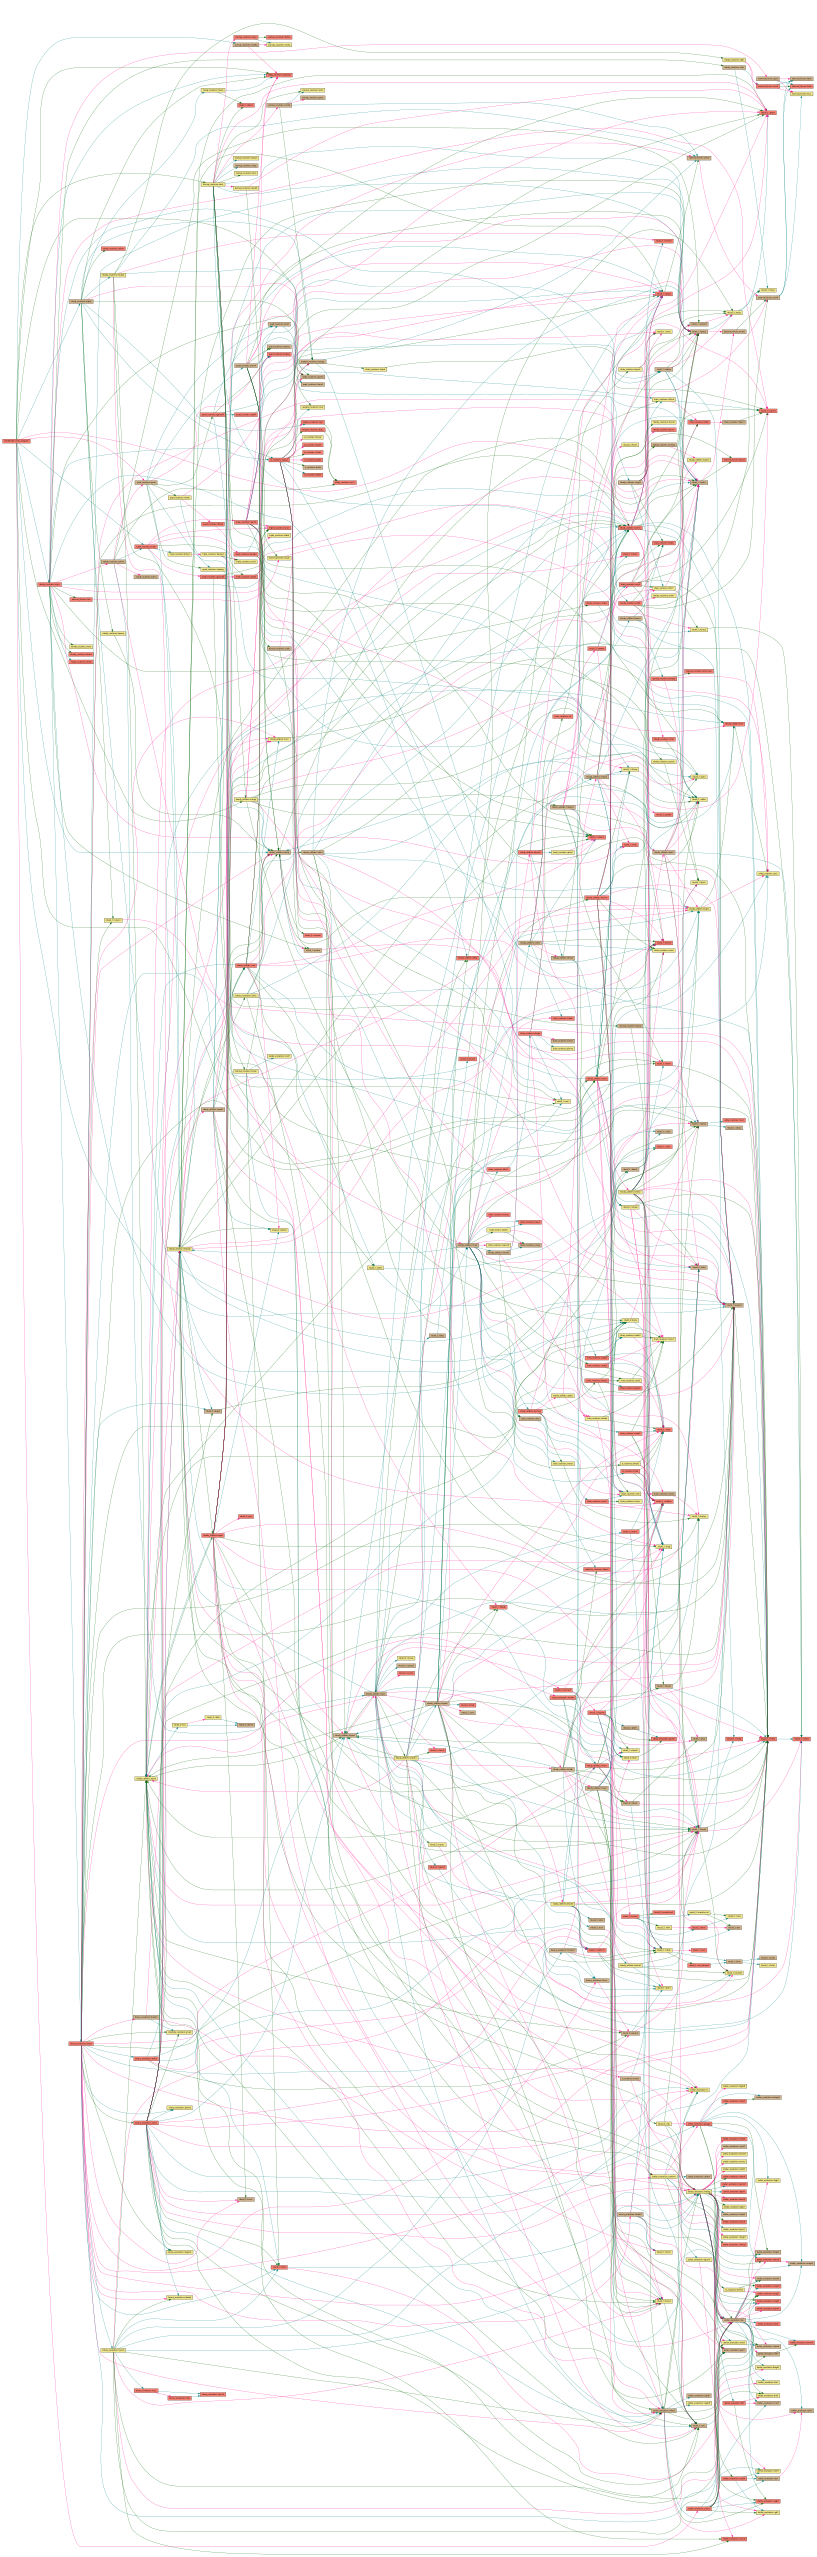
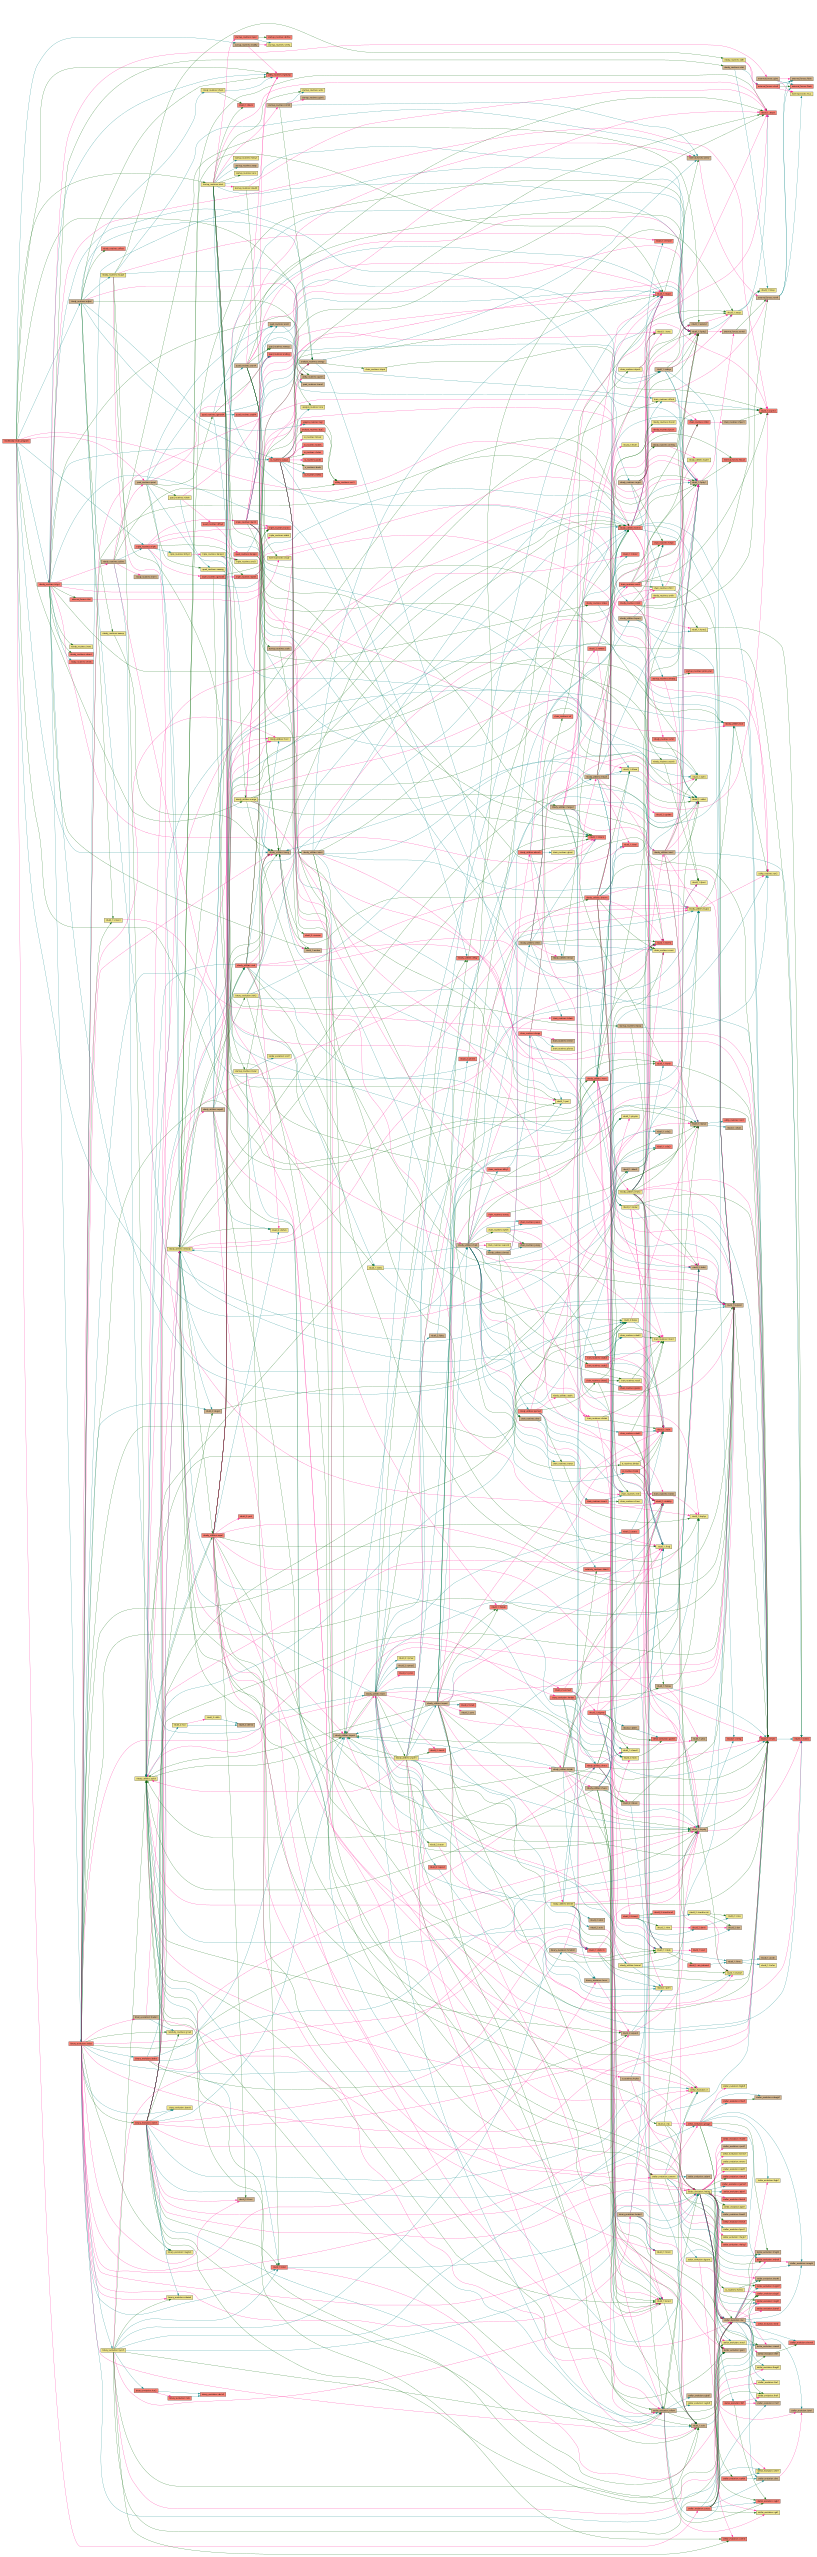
none -> (630, 1117)
(499, 1230) -> (499, 1230)
(747, 2497) -> none
